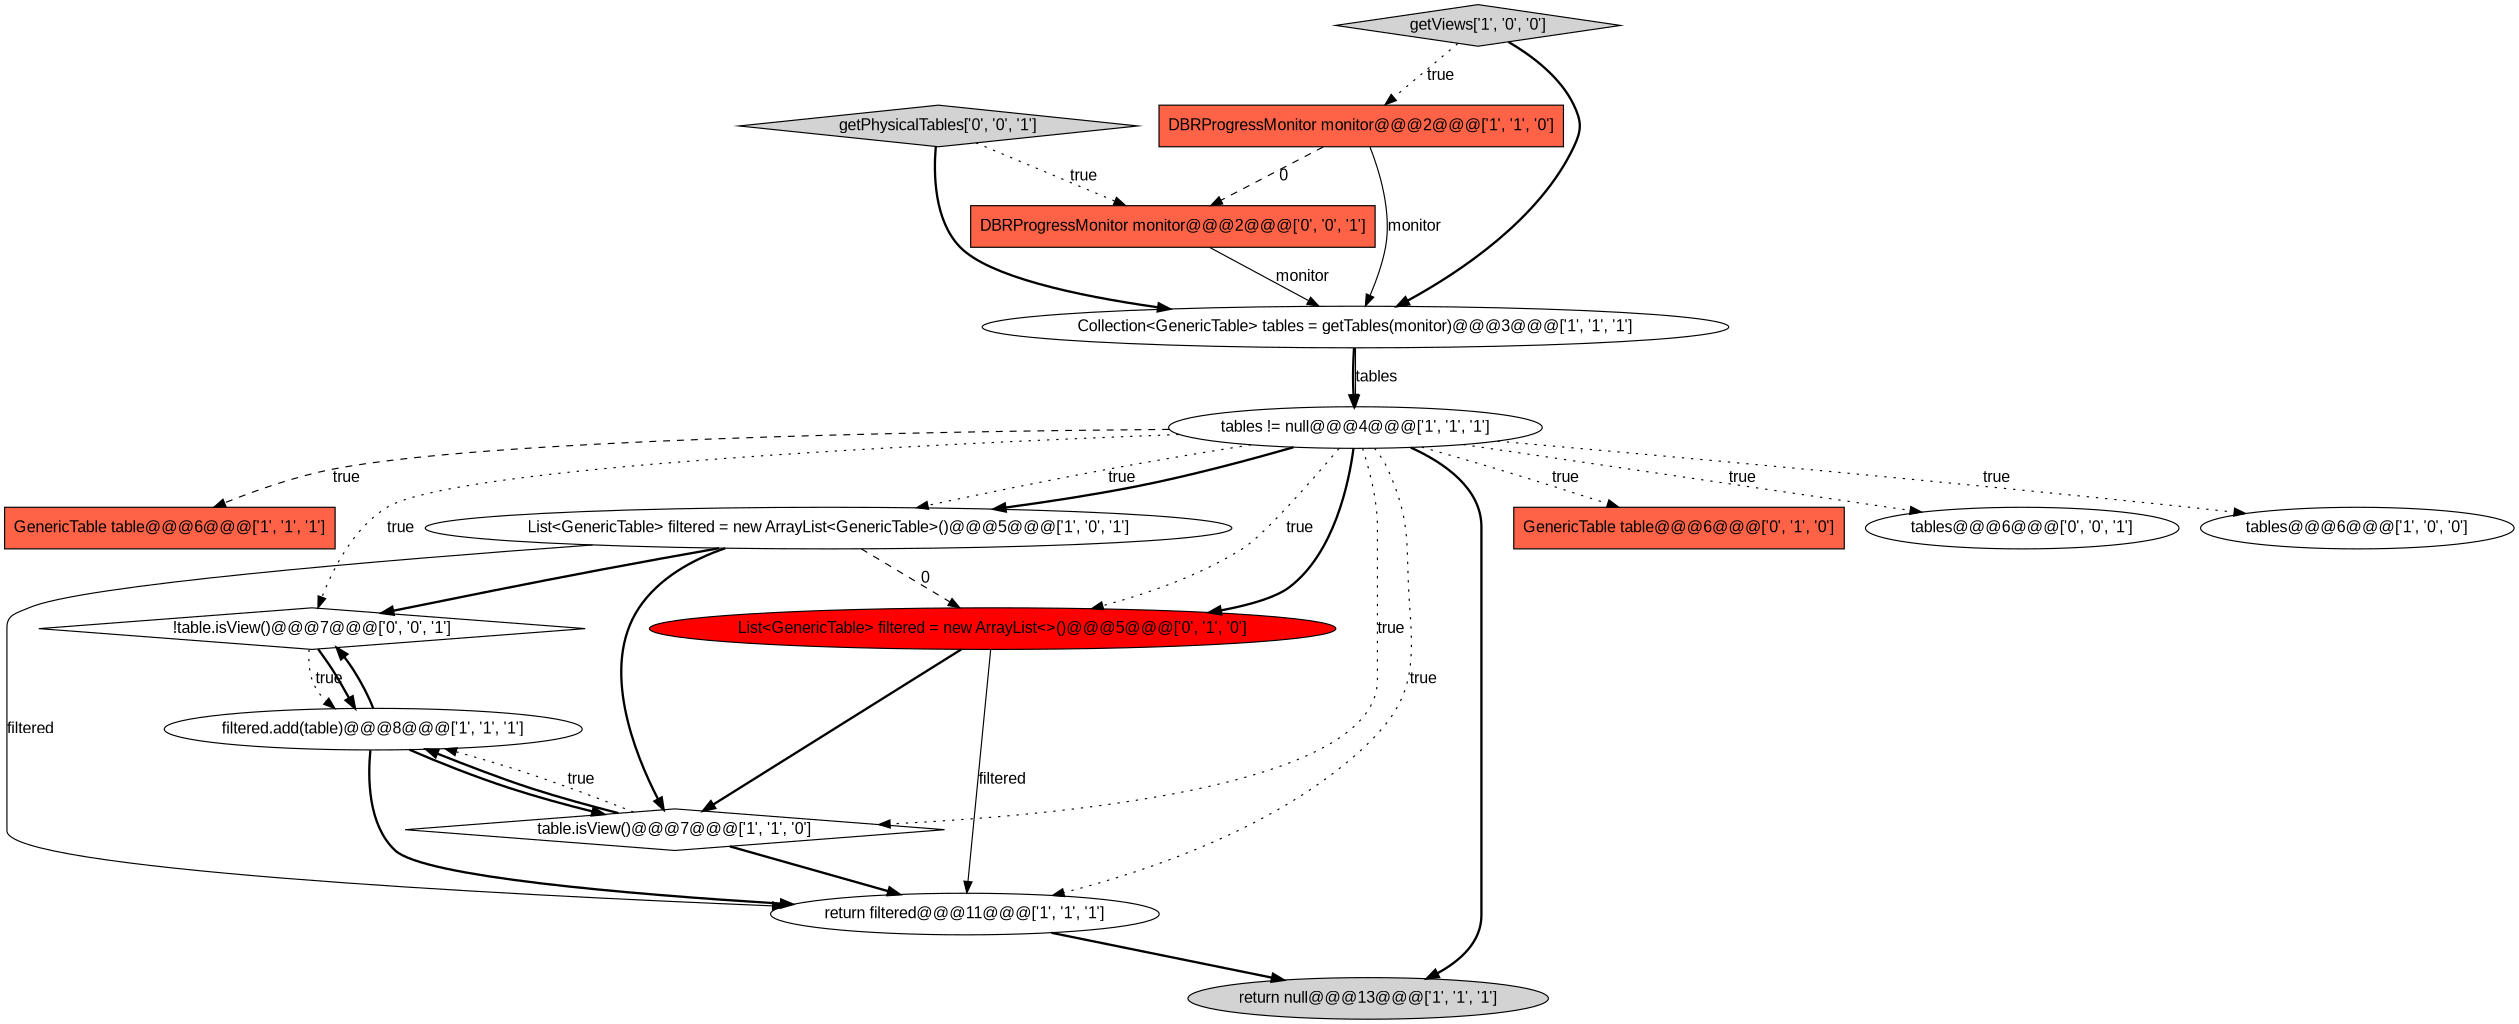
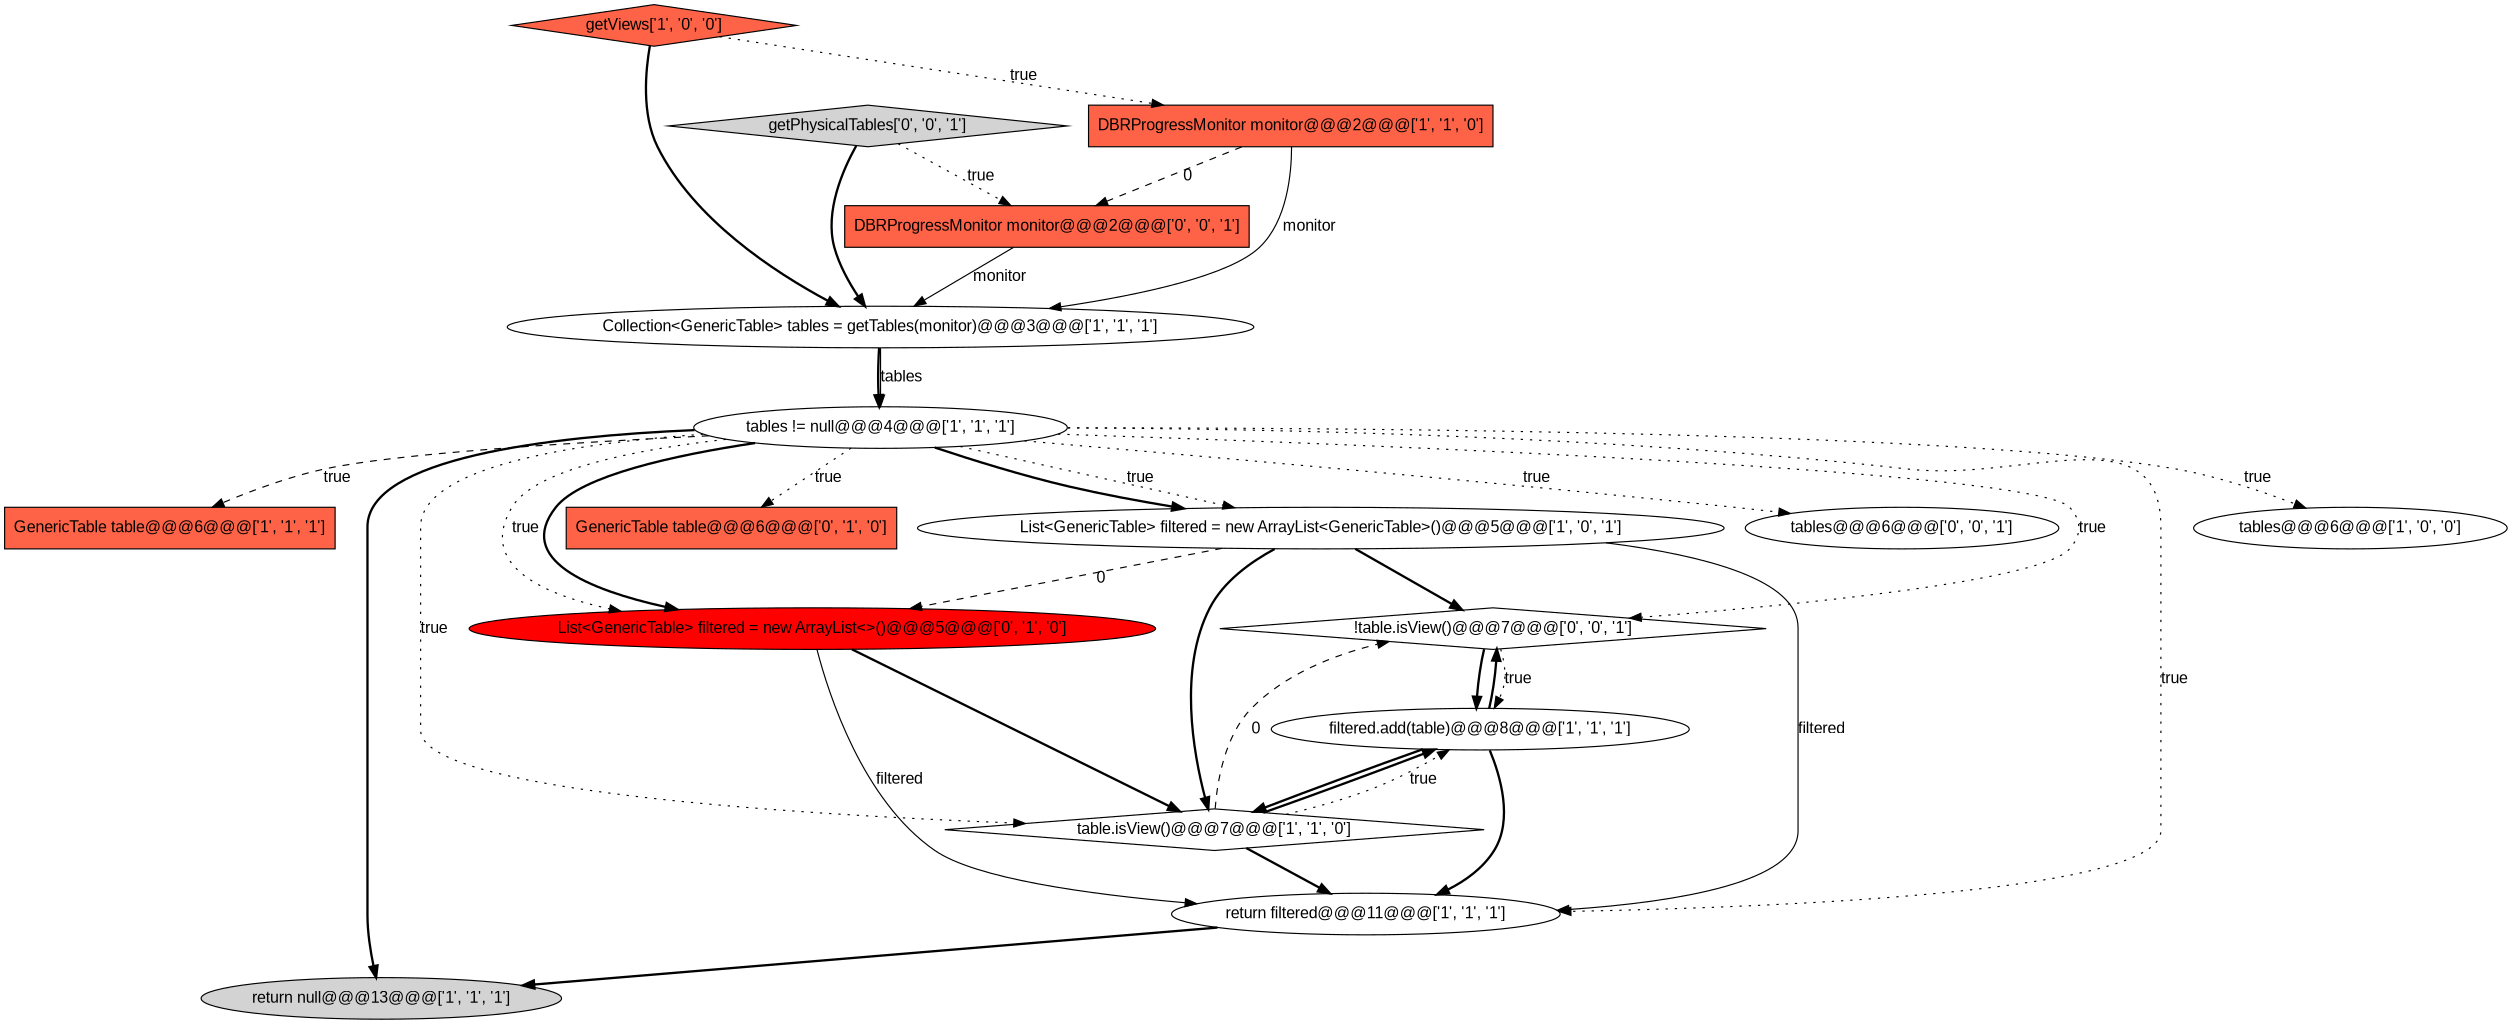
(1478, 25) -> (654, 25)
none -> (1264, 697)
